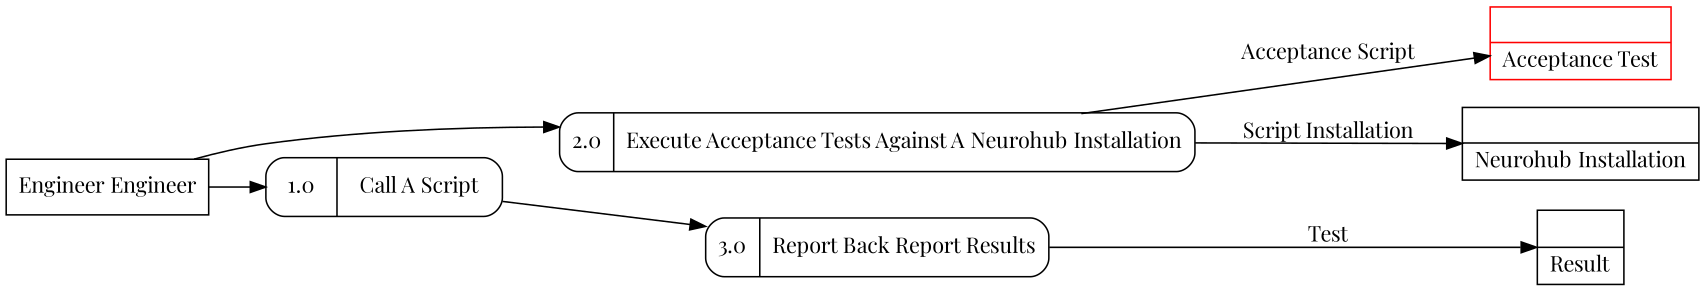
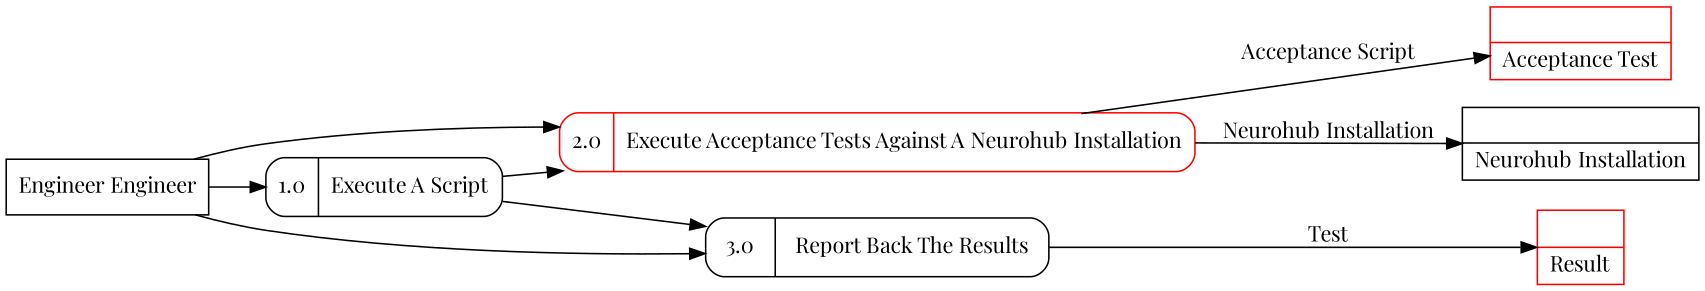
(1329, 132) -> (1329, 132)
(877, 142) -> (877, 142)
none -> (525, 174)
(420, 186) -> (410, 186)
(904, 247) -> (912, 247)
(1581, 247) -> (1581, 247)
none -> (441, 248)
